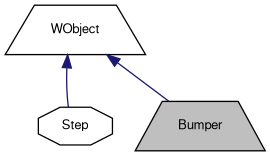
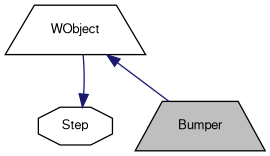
(67, 88) -> (84, 74)
